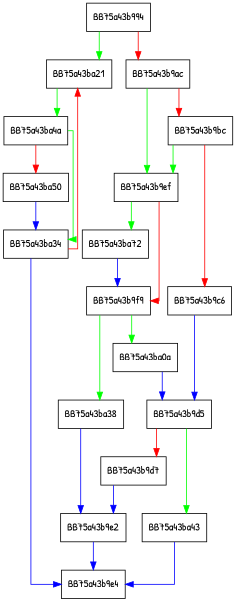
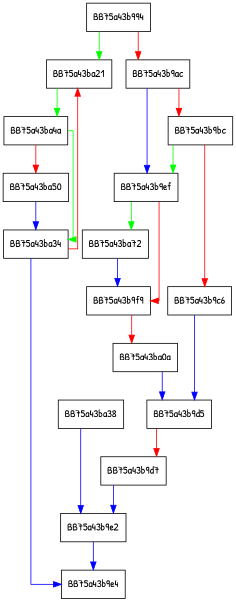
(147, 127) -> (147, 127)
(132, 325) -> (132, 325)
(100, 354) -> none
(174, 528) -> none
